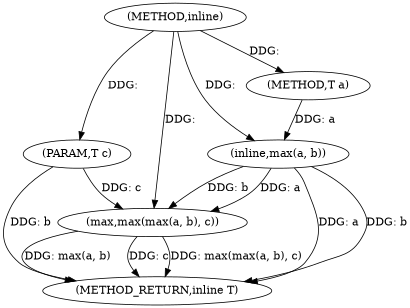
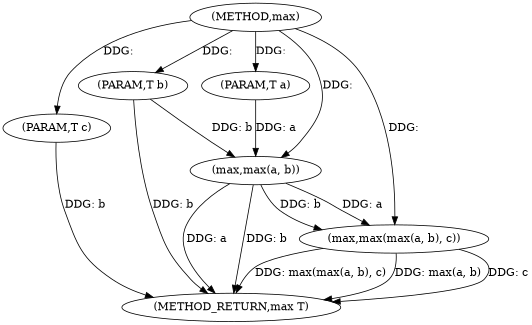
(175, 17) -> (256, 17)
none -> (133, 86)
(308, 86) -> (256, 86)
(278, 154) -> (256, 171)
(97, 189) -> none
(157, 291) -> (231, 307)
